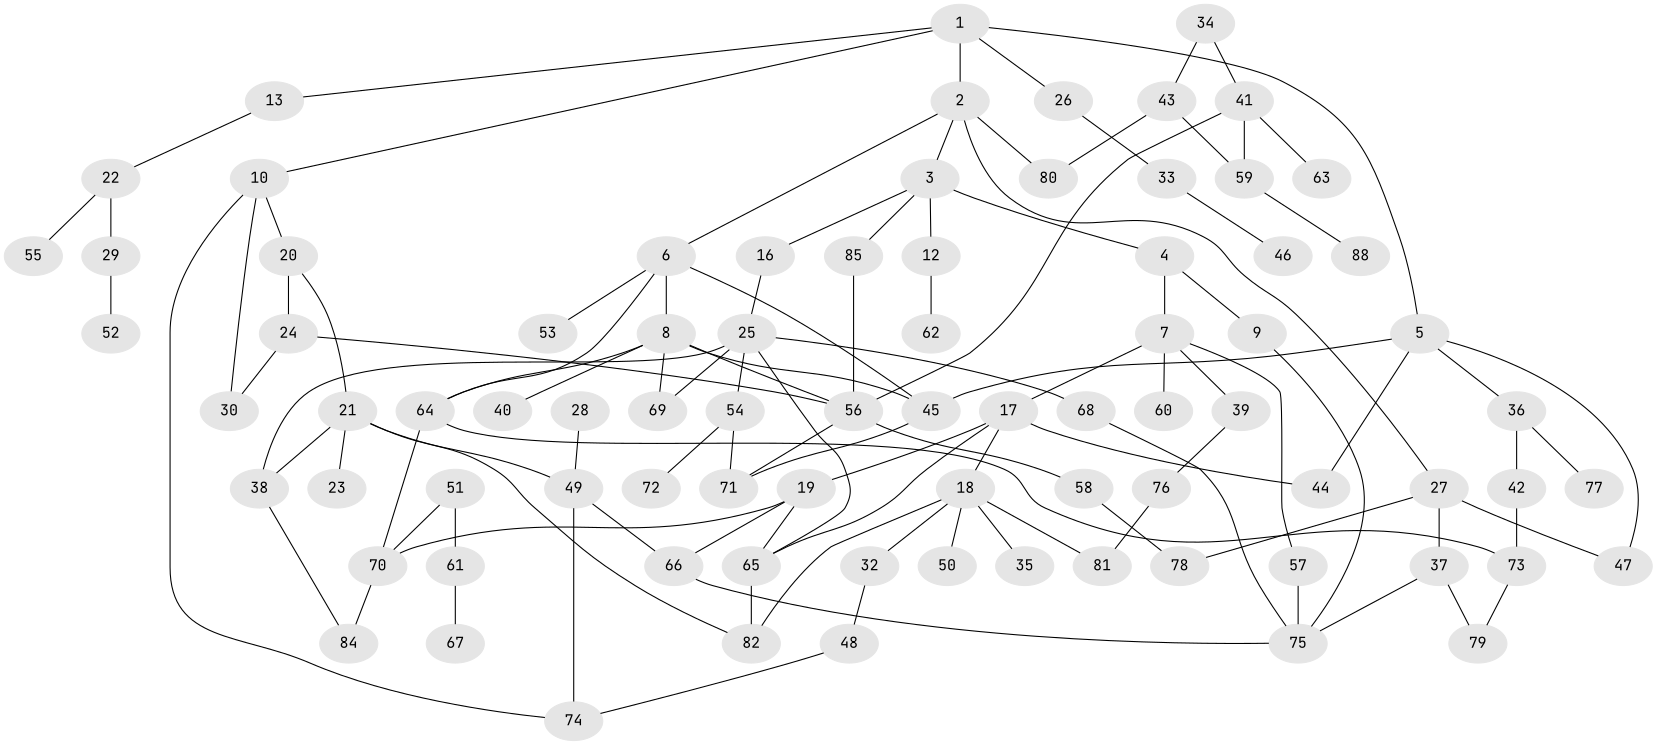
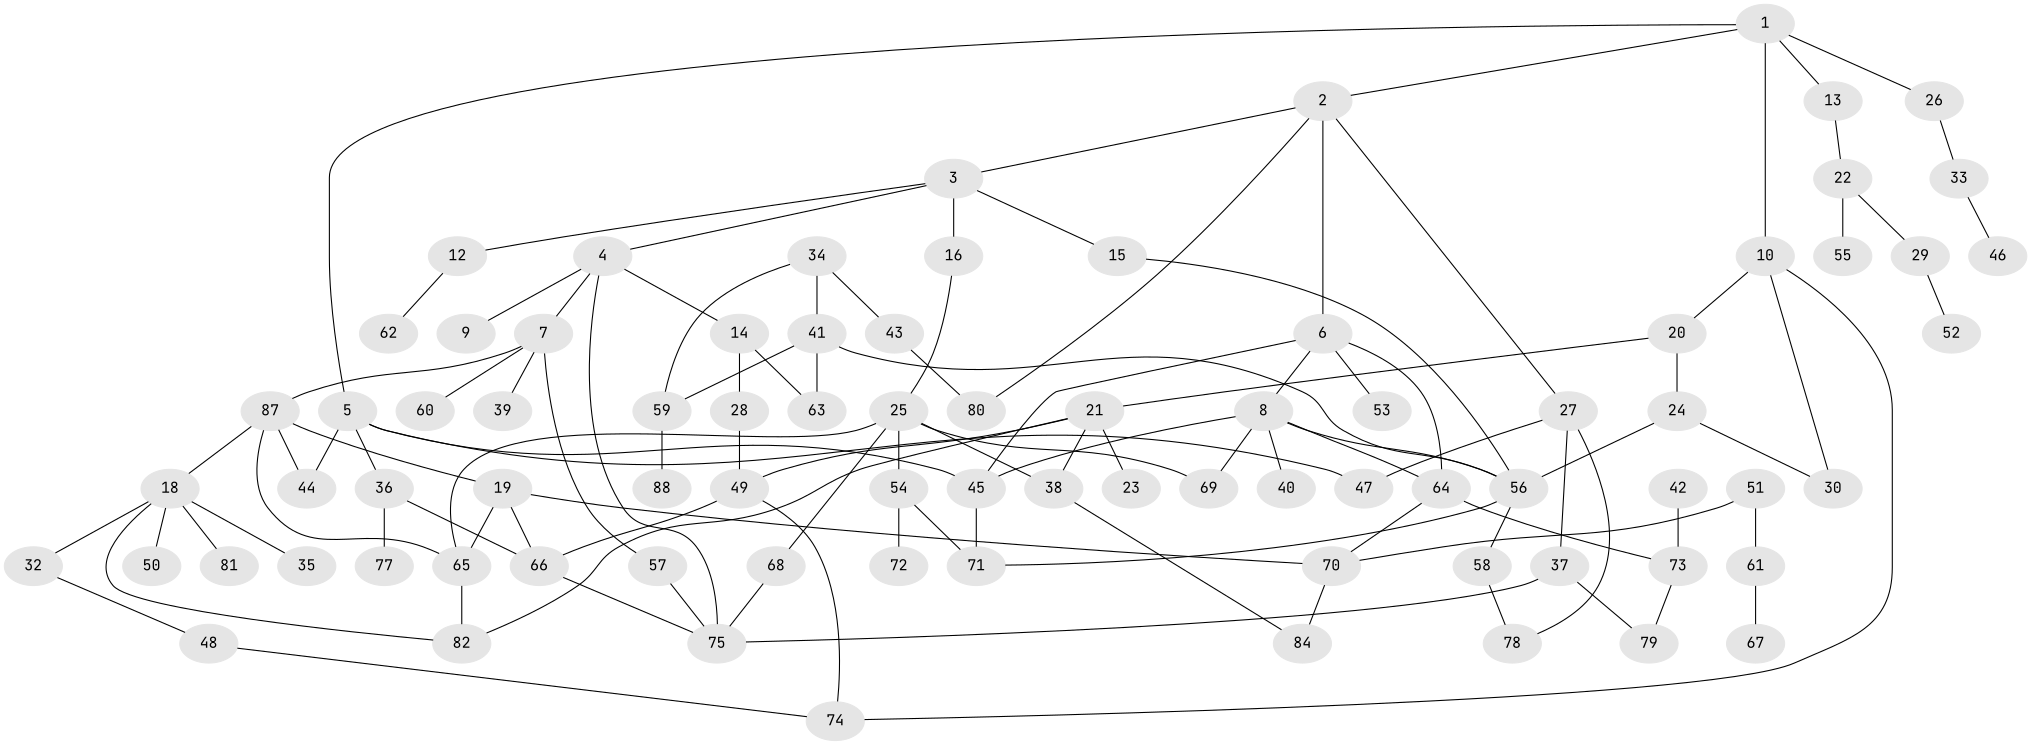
(1205, 140) -> (710, 305)
(854, 256) -> (1117, 256)
none -> (739, 334)
(1009, 411) -> (270, 411)
(1517, 450) -> (462, 527)
(1362, 480) -> (607, 476)
(1161, 489) -> none
